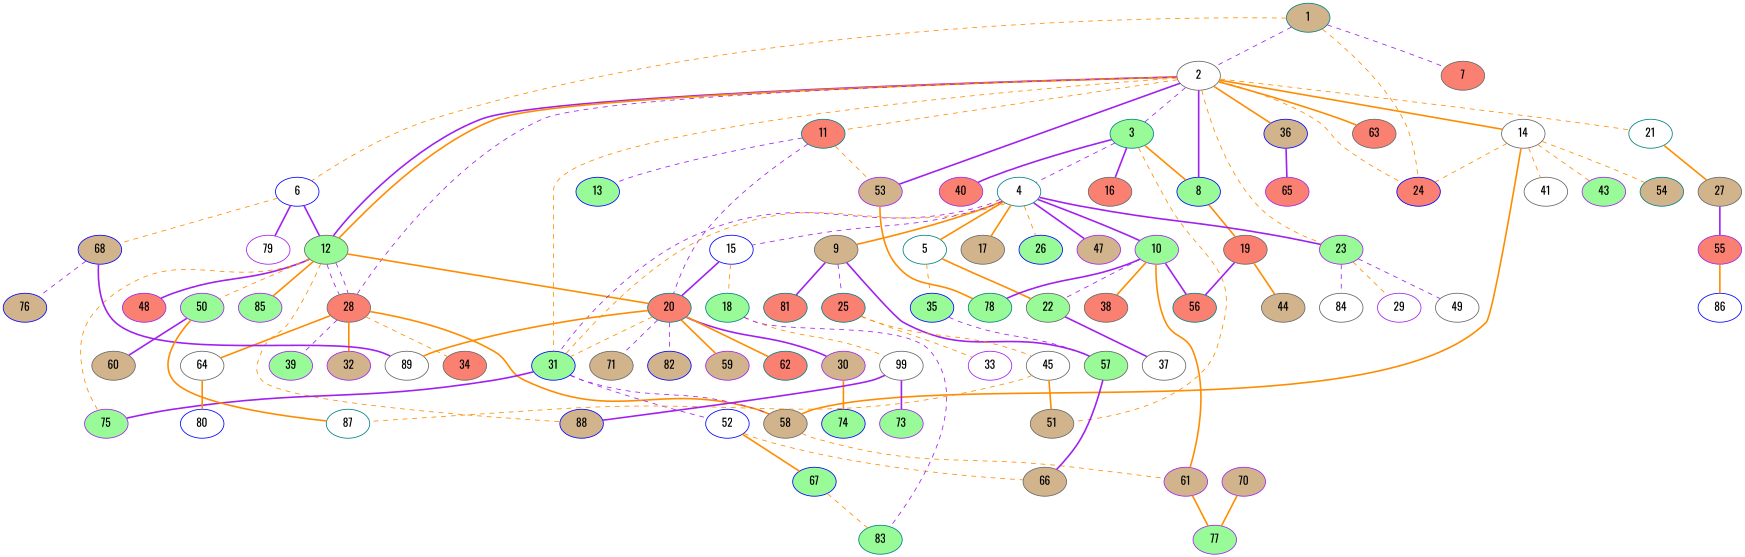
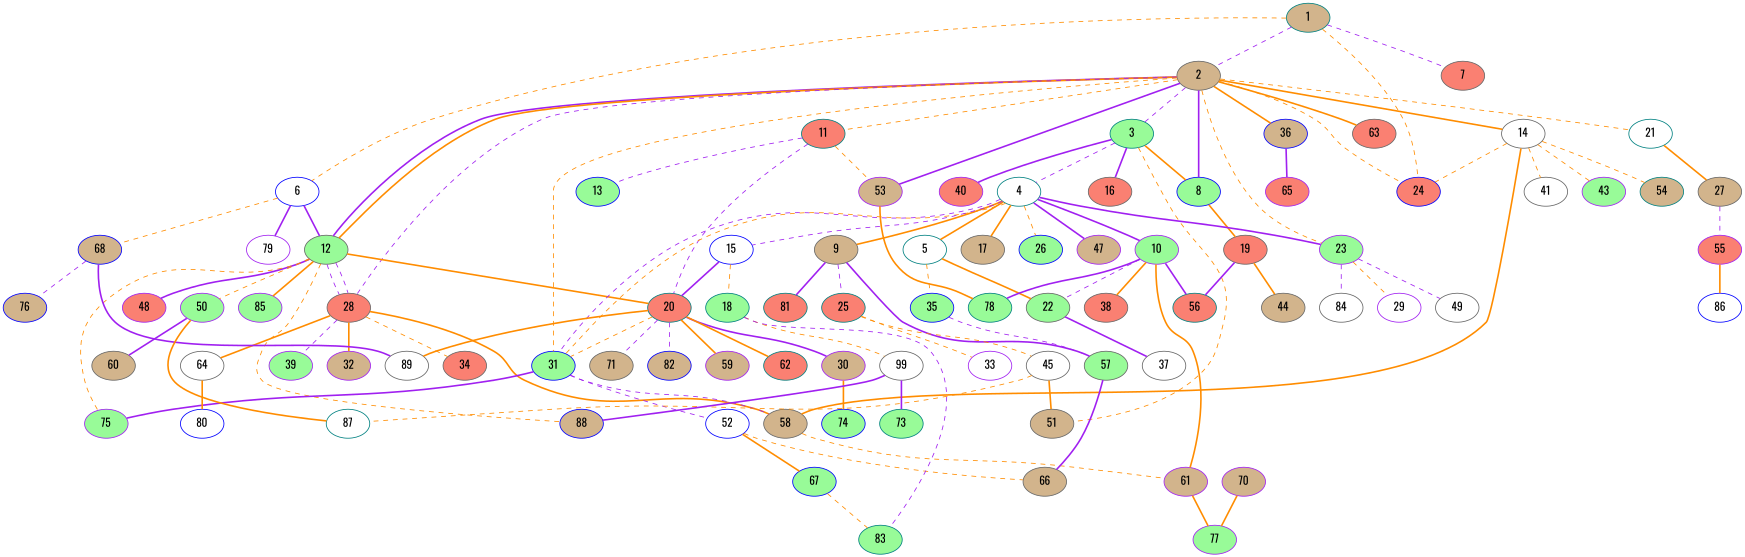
(1199, 76) -> (1199, 76)
(1720, 221) -> (1720, 221)
(901, 424) -> (901, 424)
